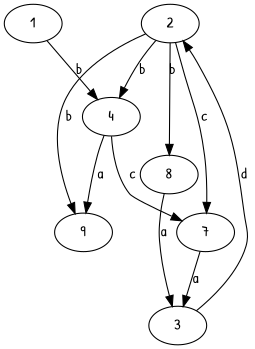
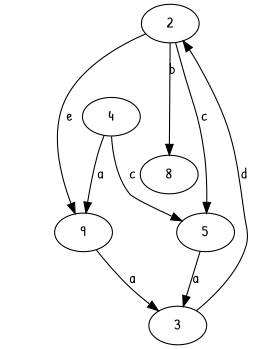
(33, 24) -> none
(139, 63) -> none
(70, 117) -> (70, 117)
(206, 232) -> (206, 232)
(160, 245) -> (121, 279)
